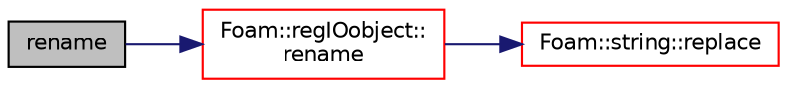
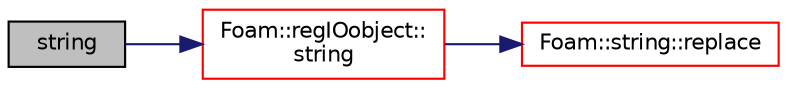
(67, 44) -> (67, 44)
(324, 44) -> (324, 44)
